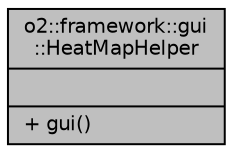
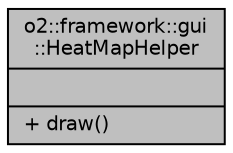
(58, 124) -> (67, 124)
